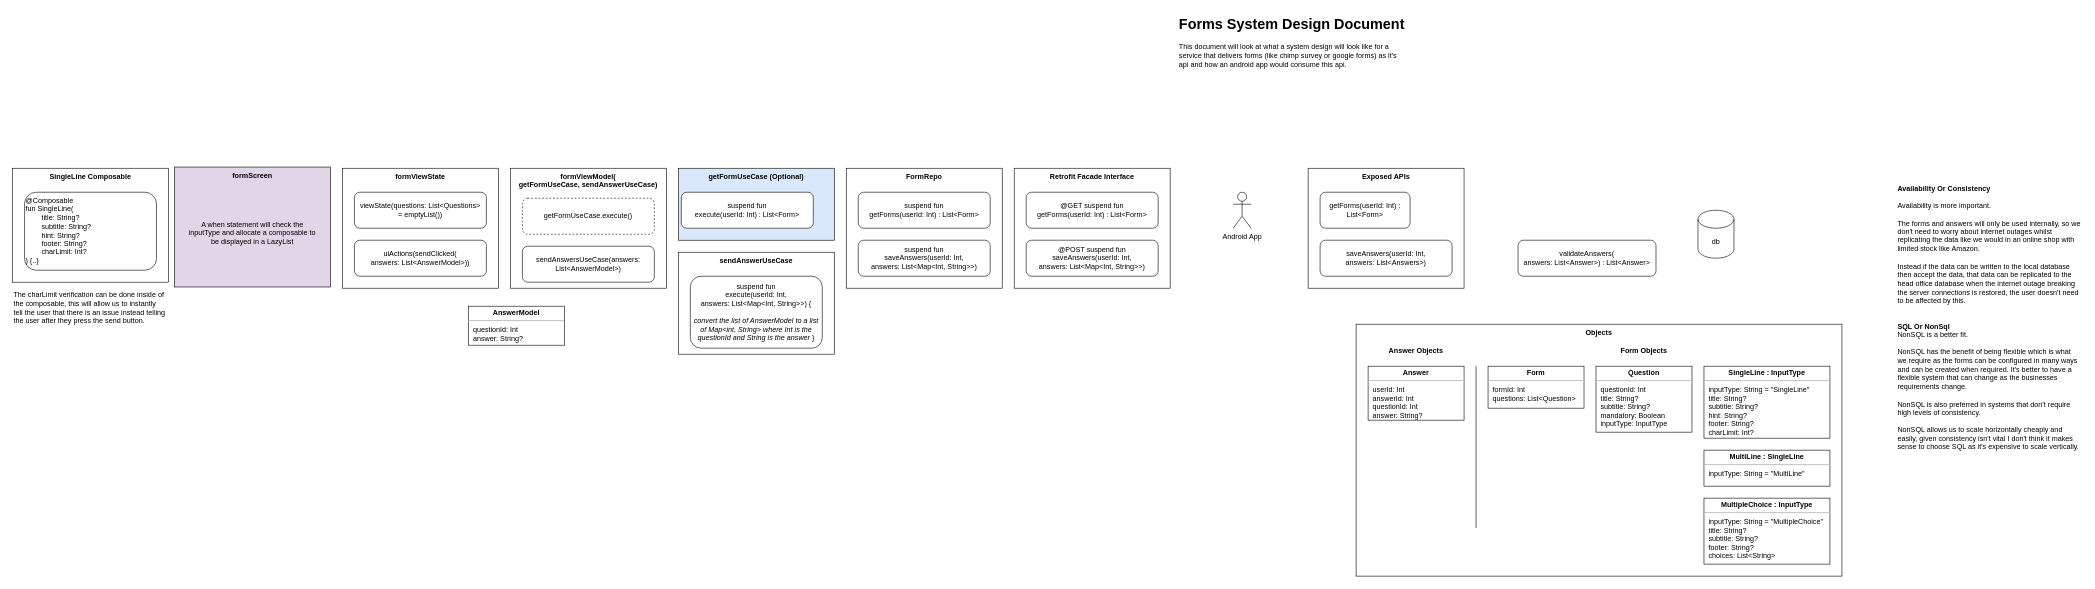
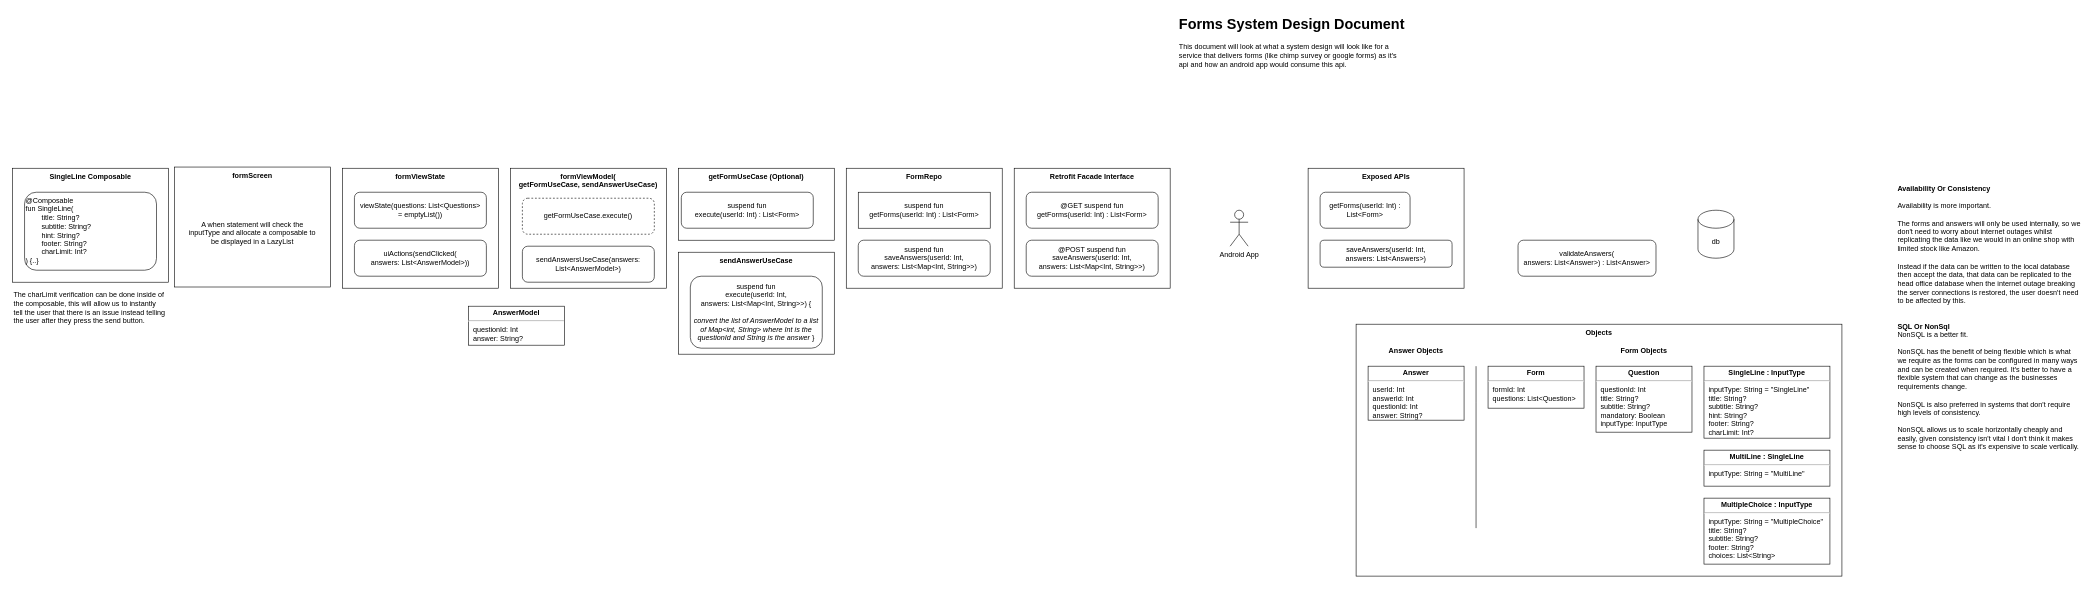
(756, 177) -> (756, 177)
(924, 210) -> (924, 210)
(1242, 210) -> (1239, 228)
(252, 227) -> (252, 227)
(1386, 258) -> (1386, 254)
